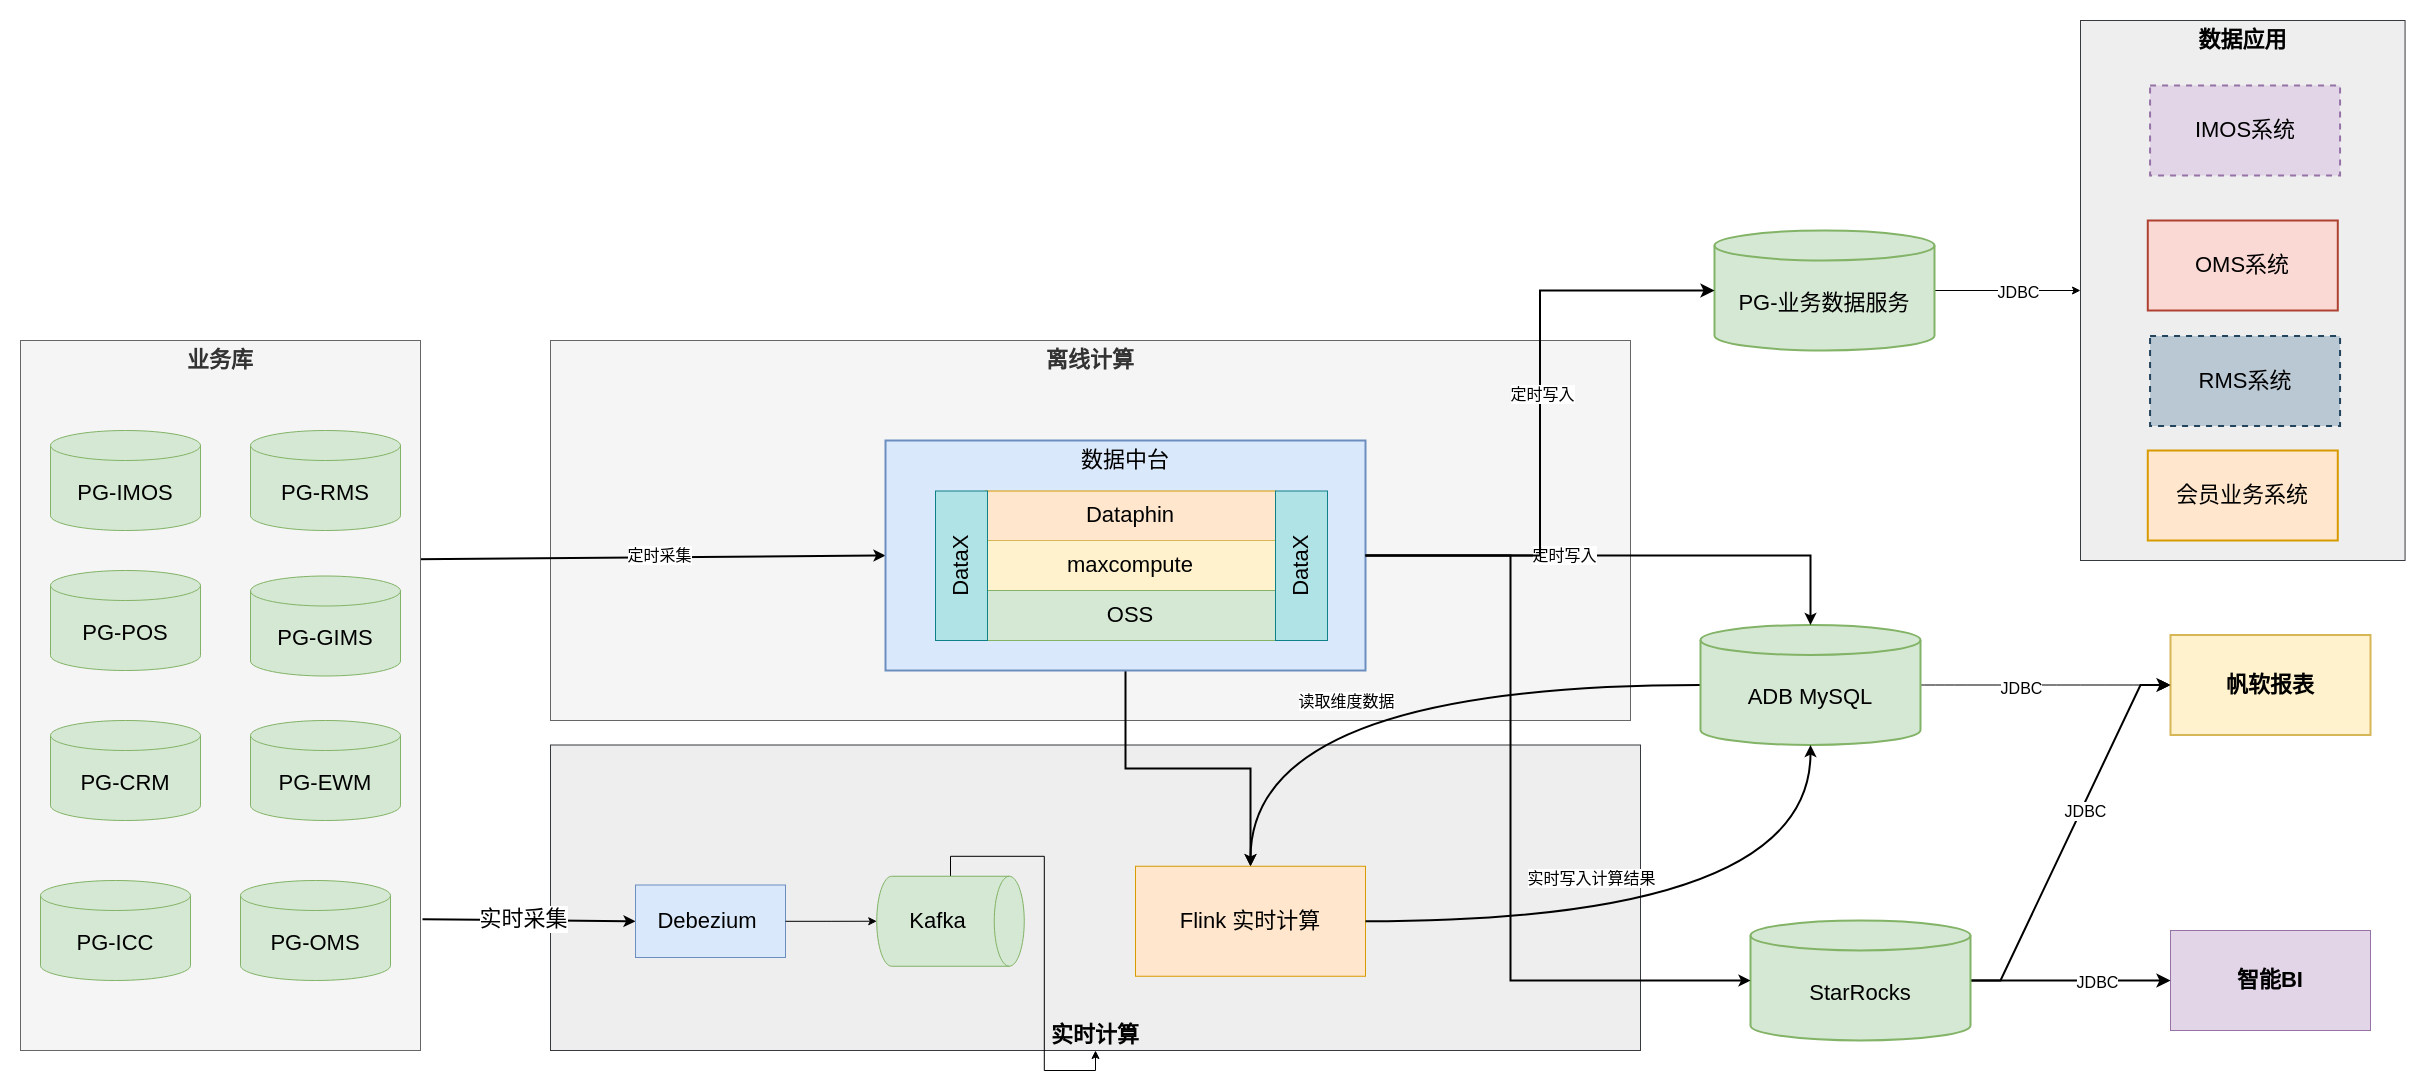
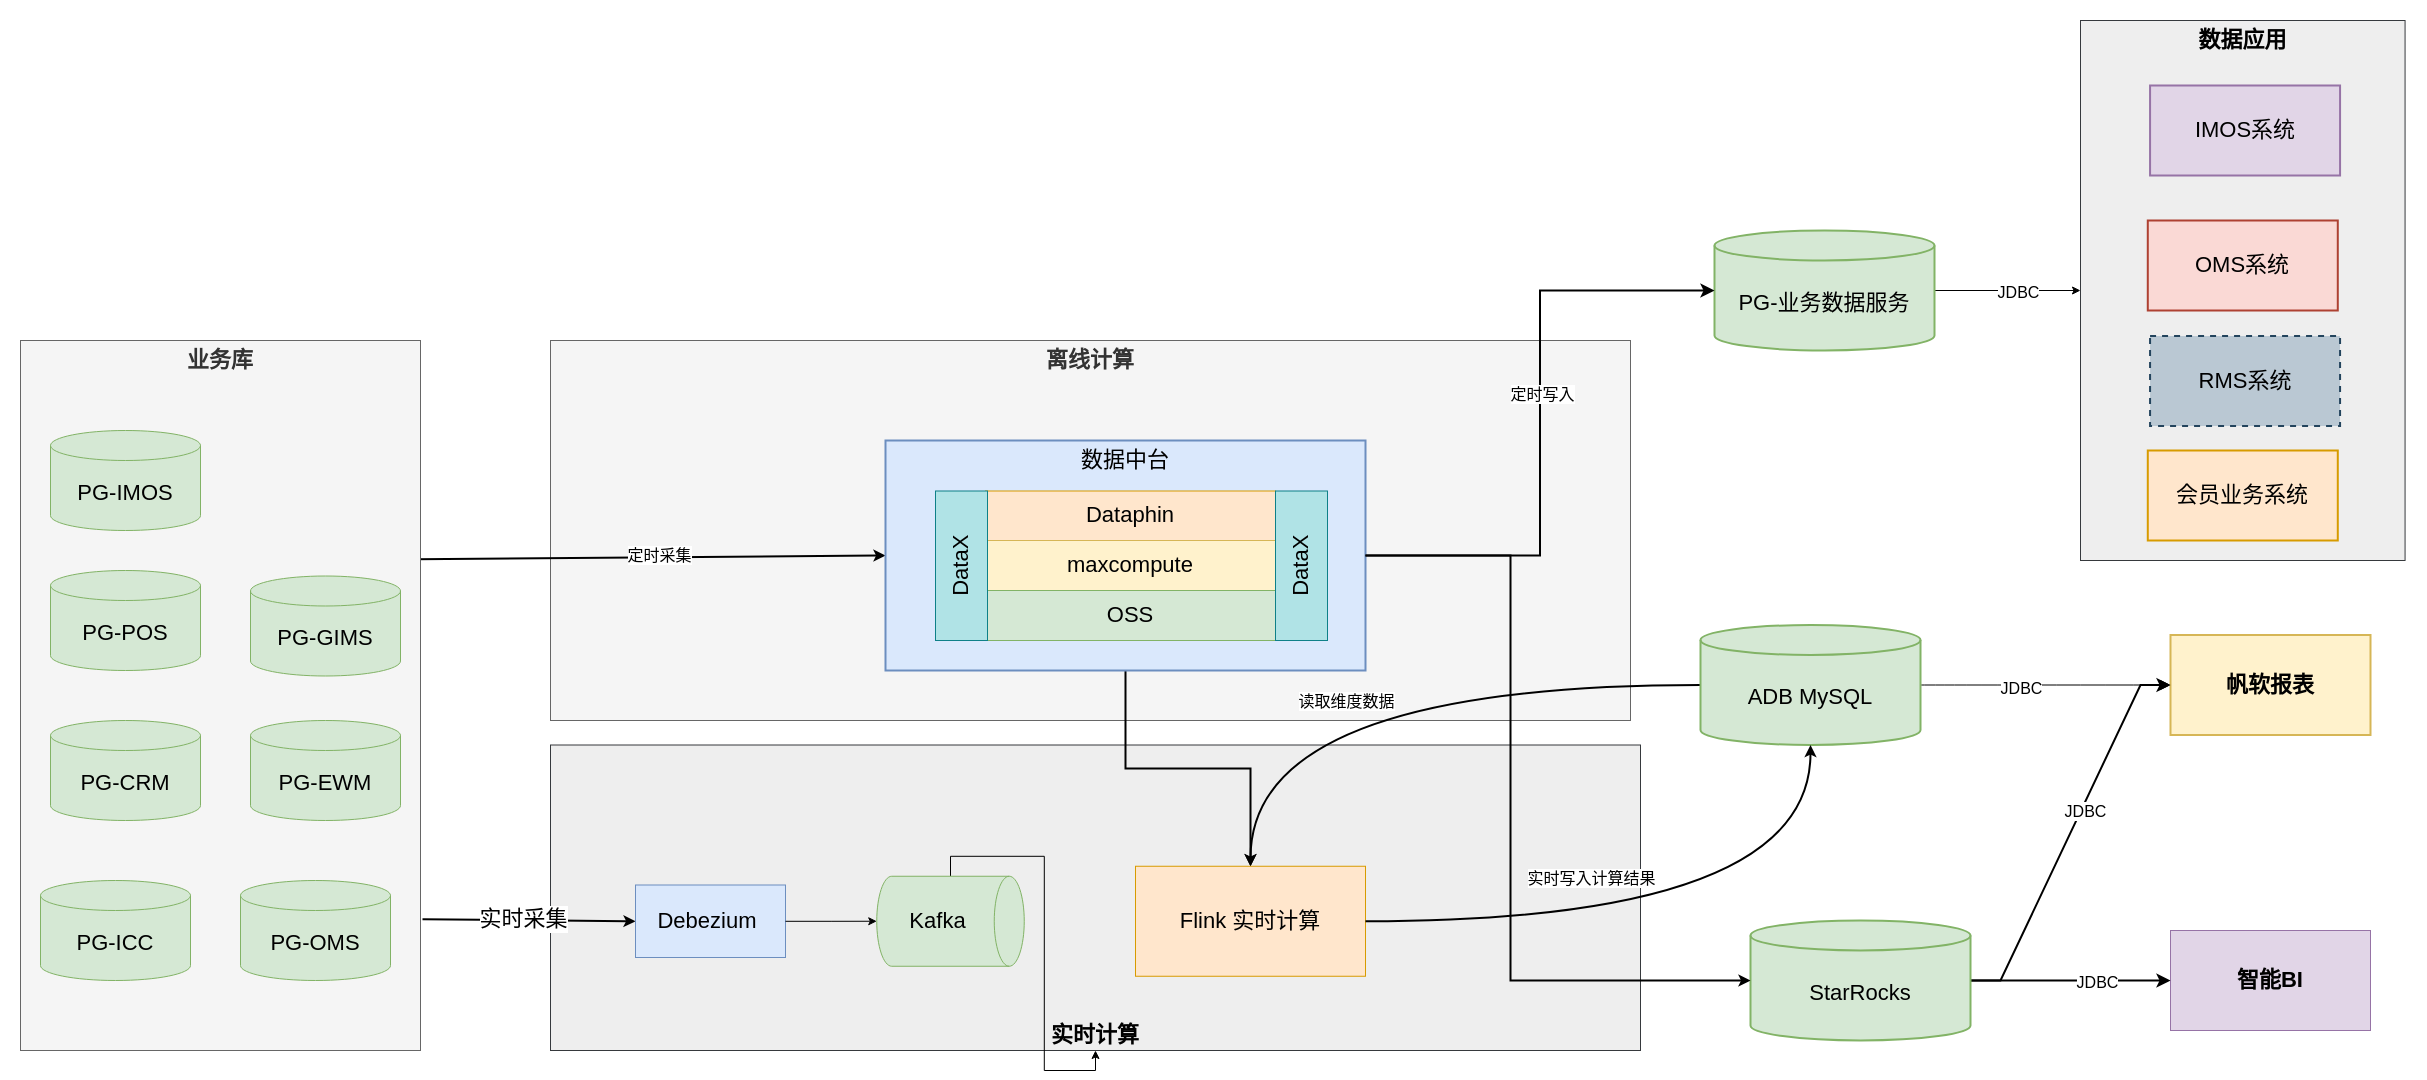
(2245, 131) -> (2245, 131)
(326, 481) -> none
(1707, 556) -> none
